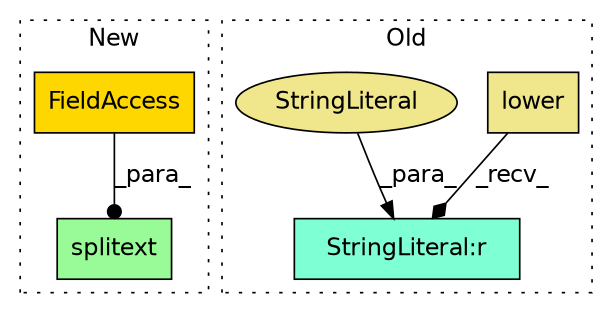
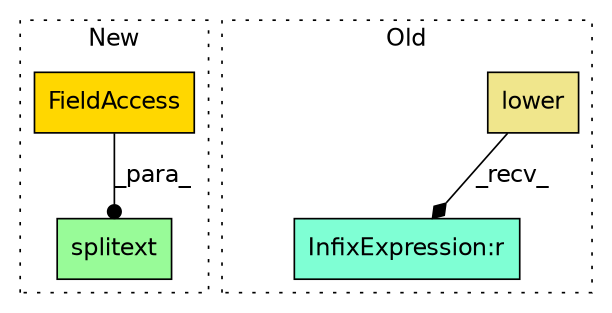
(346, 103) -> none
(407, 249) -> (407, 249)
